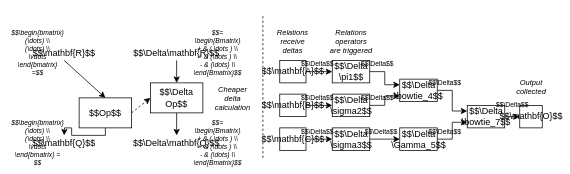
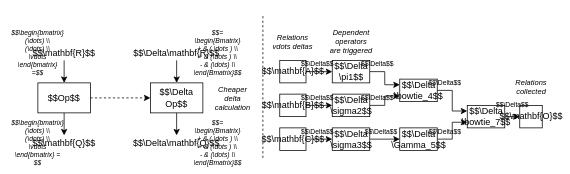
(293, 42) -> (293, 42)
(351, 42) -> (351, 42)
(531, 87) -> (531, 87)
(105, 113) -> (64, 98)
